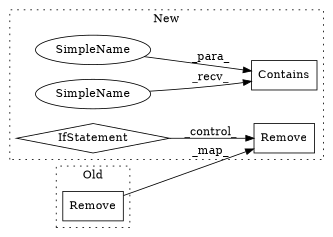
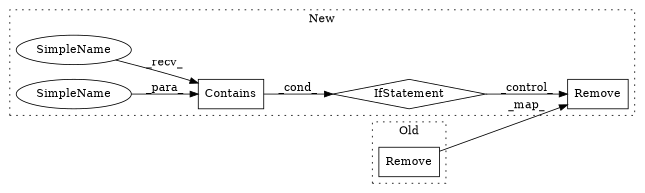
none -> (294, 94)
